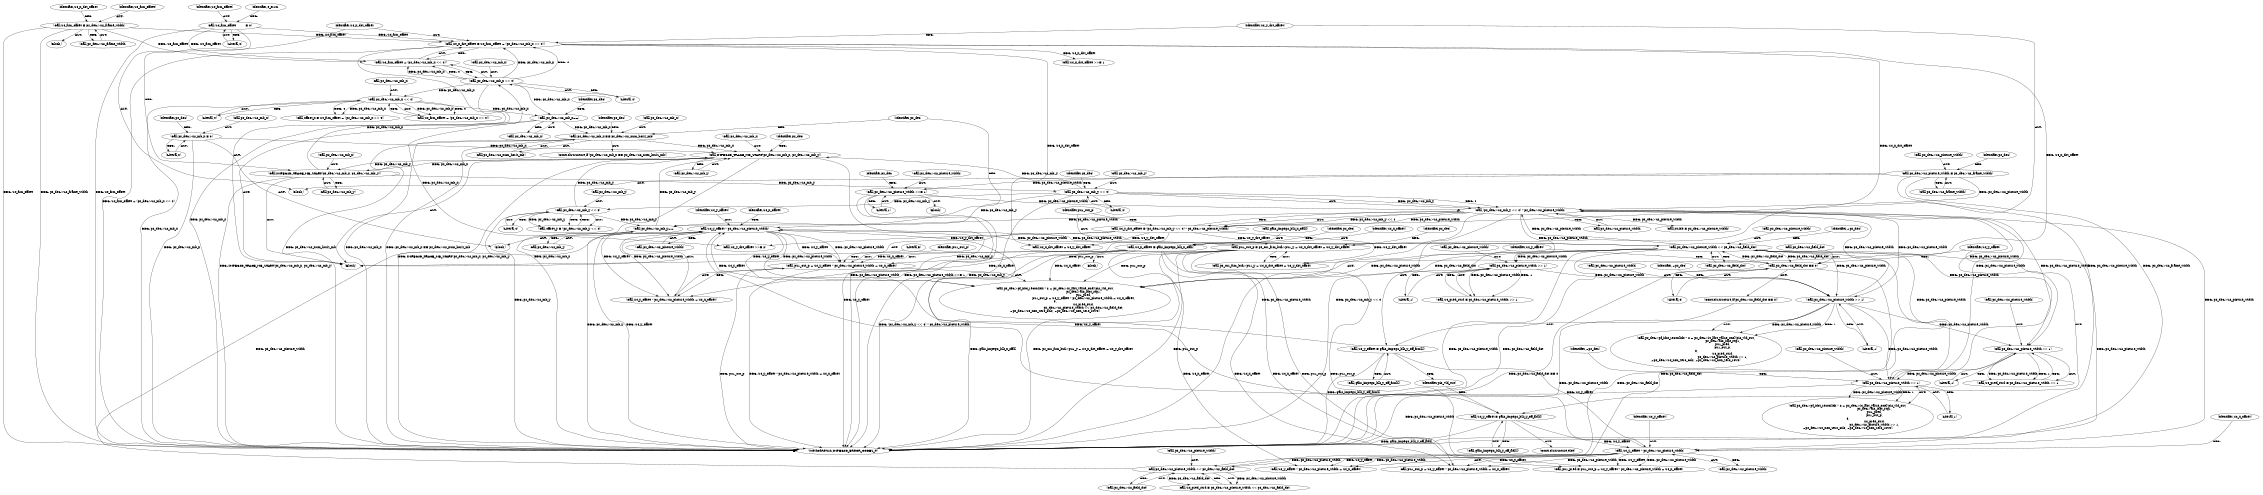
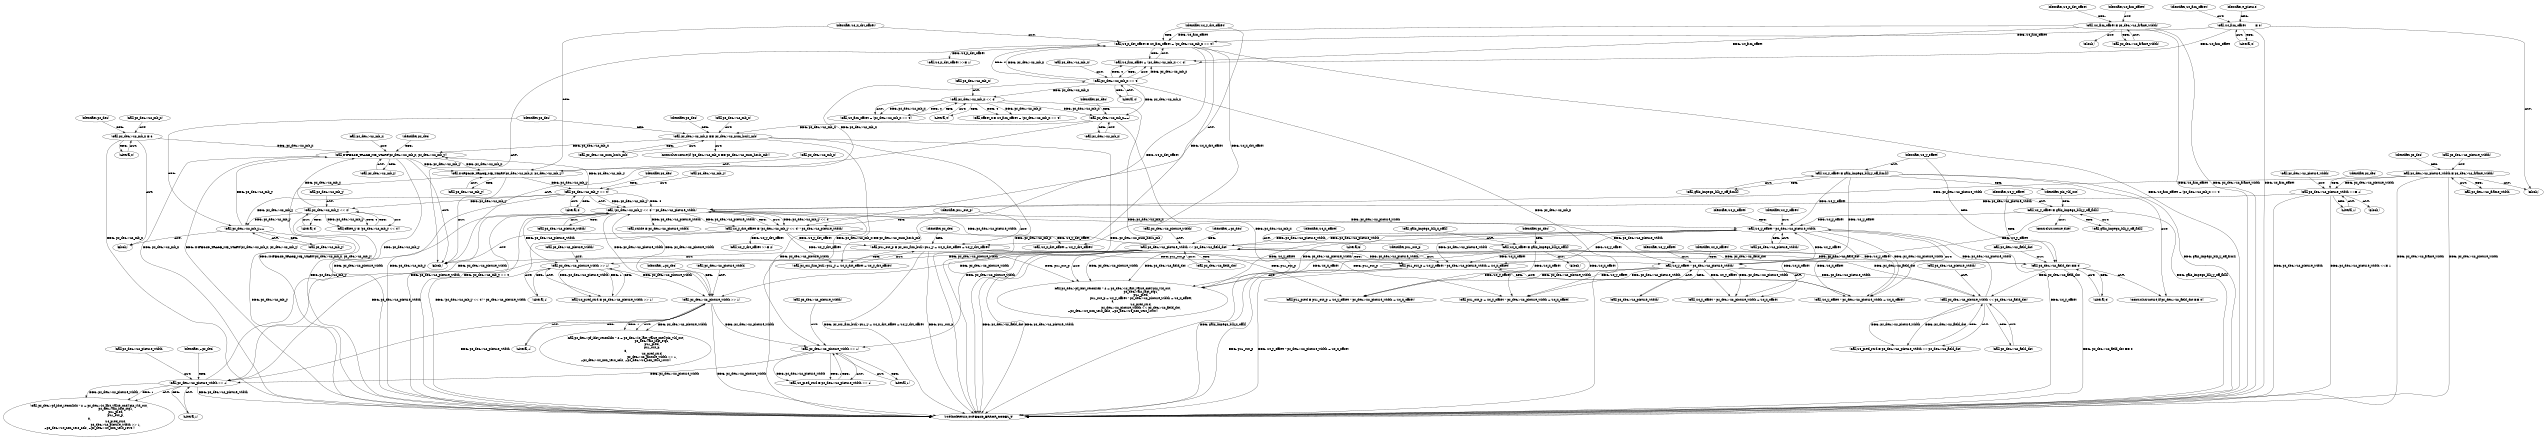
(266, 7) -> (2242, 7)
(567, 146) -> (671, 146)
(475, 227) -> (1234, 285)
(1566, 323) -> (2074, 185)
